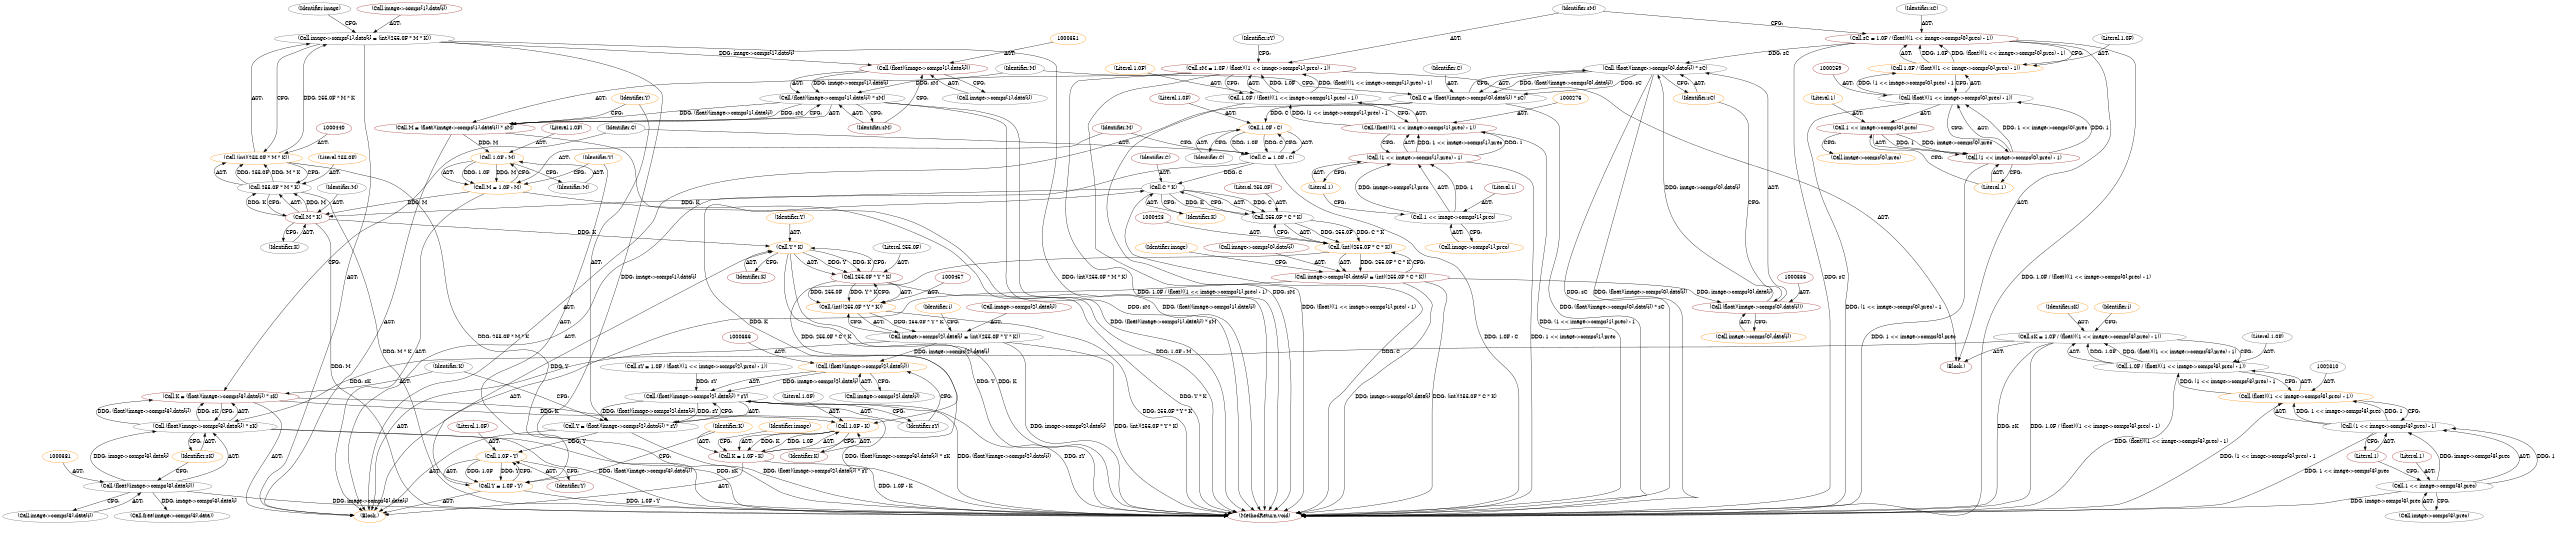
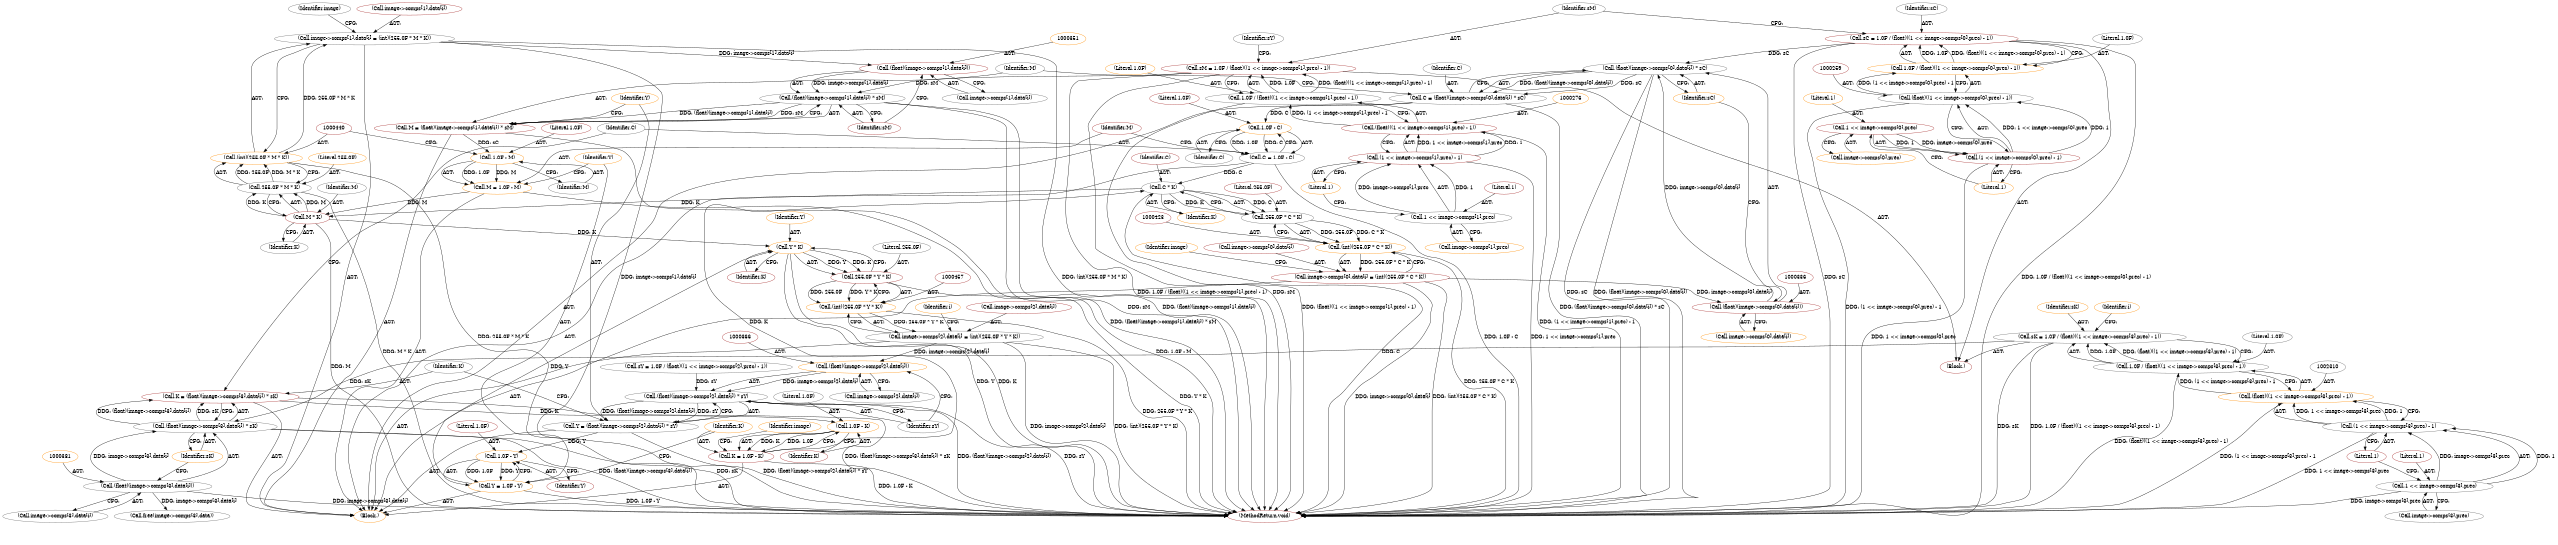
(1917, 113) -> (1845, 145)
(488, 143) -> (488, 143)
(518, 175) -> (411, 142)
(906, 284) -> (1506, 431)
(830, 442) -> (830, 442)
